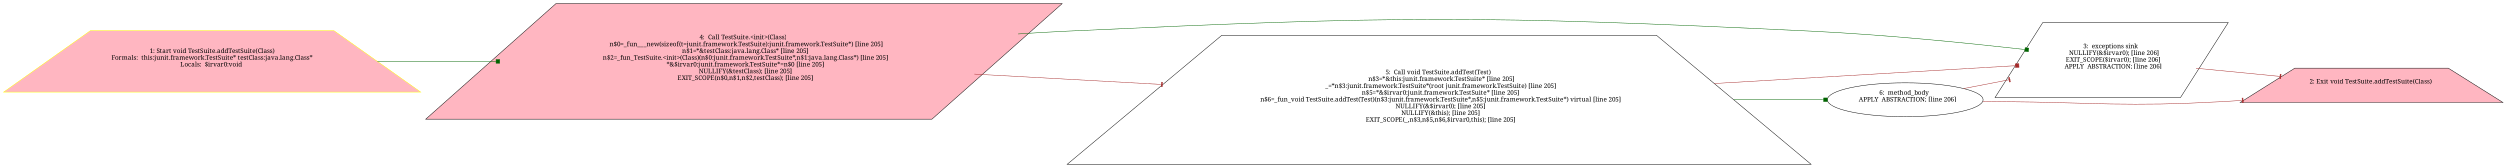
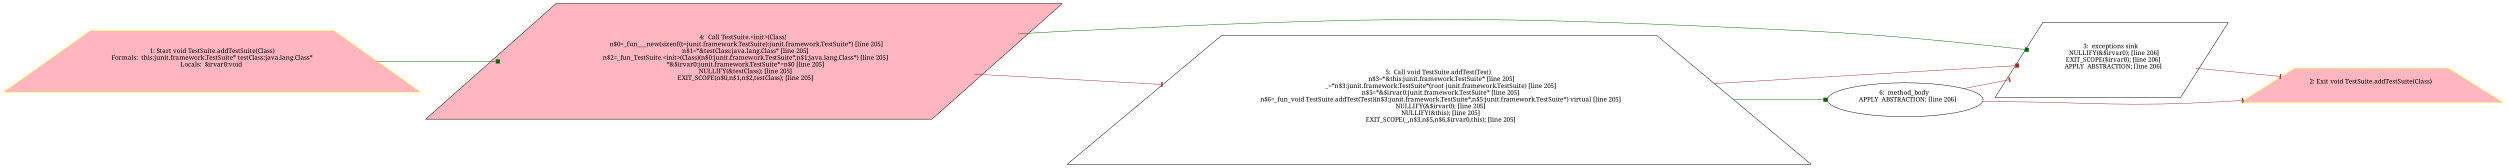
(2372, 85) -> (2372, 85)
